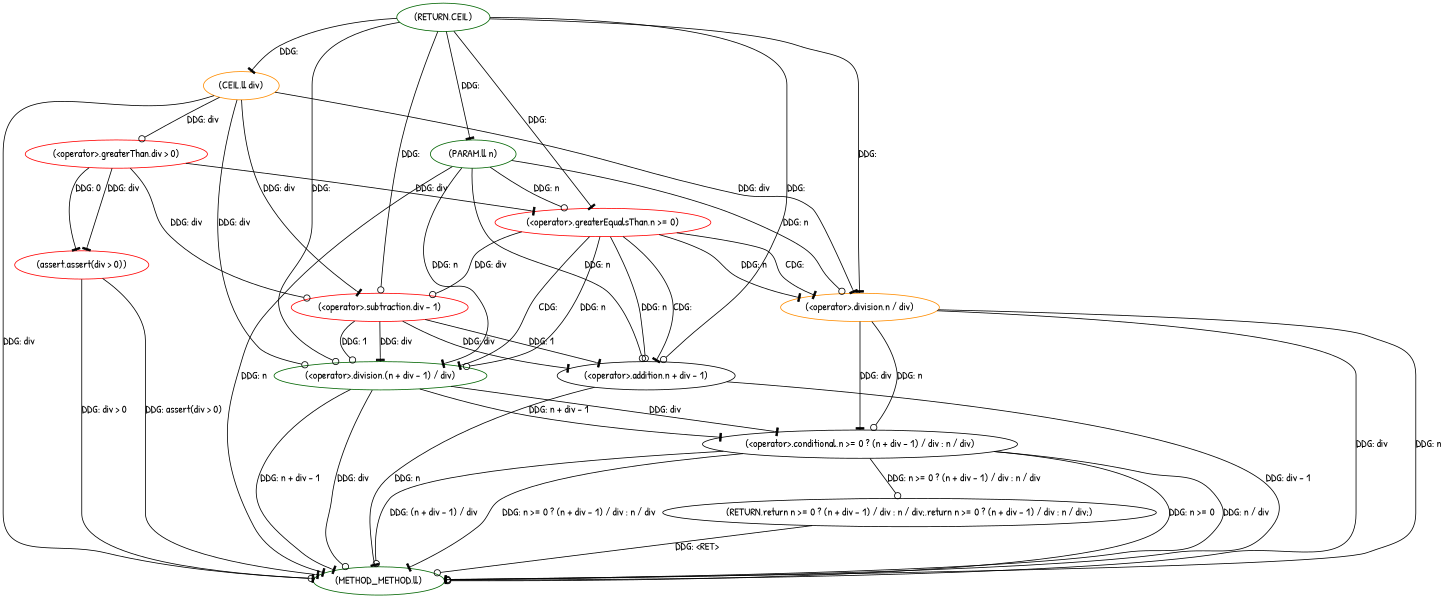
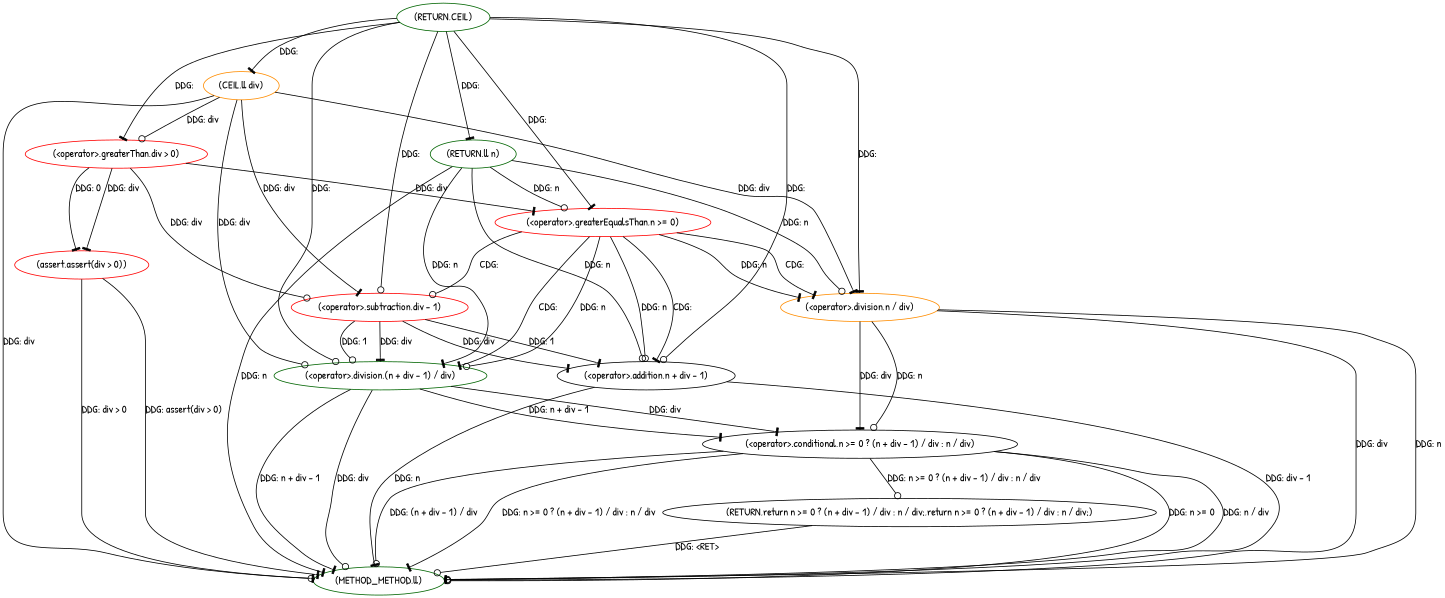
none -> (245, 47)
(473, 154) -> (473, 154)
(491, 265) -> (491, 265)
